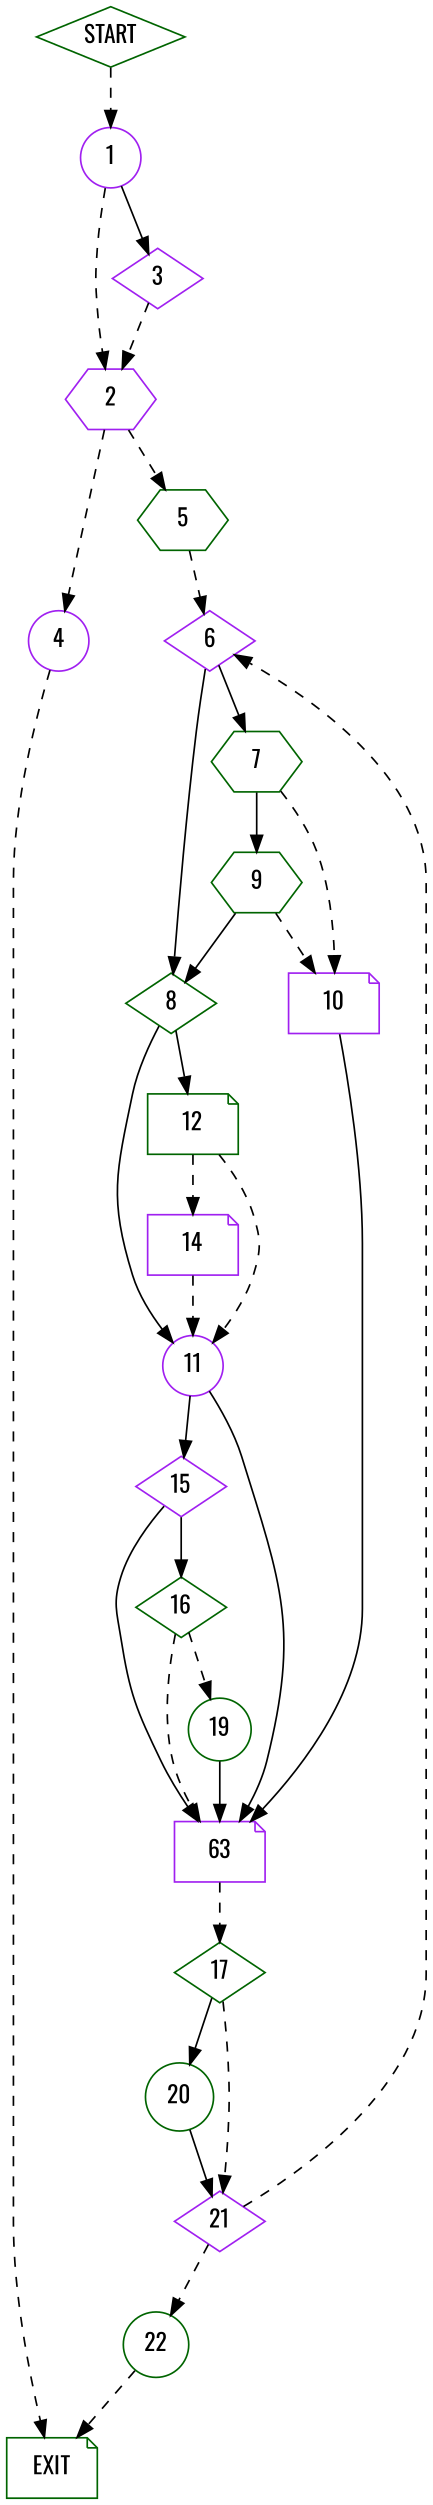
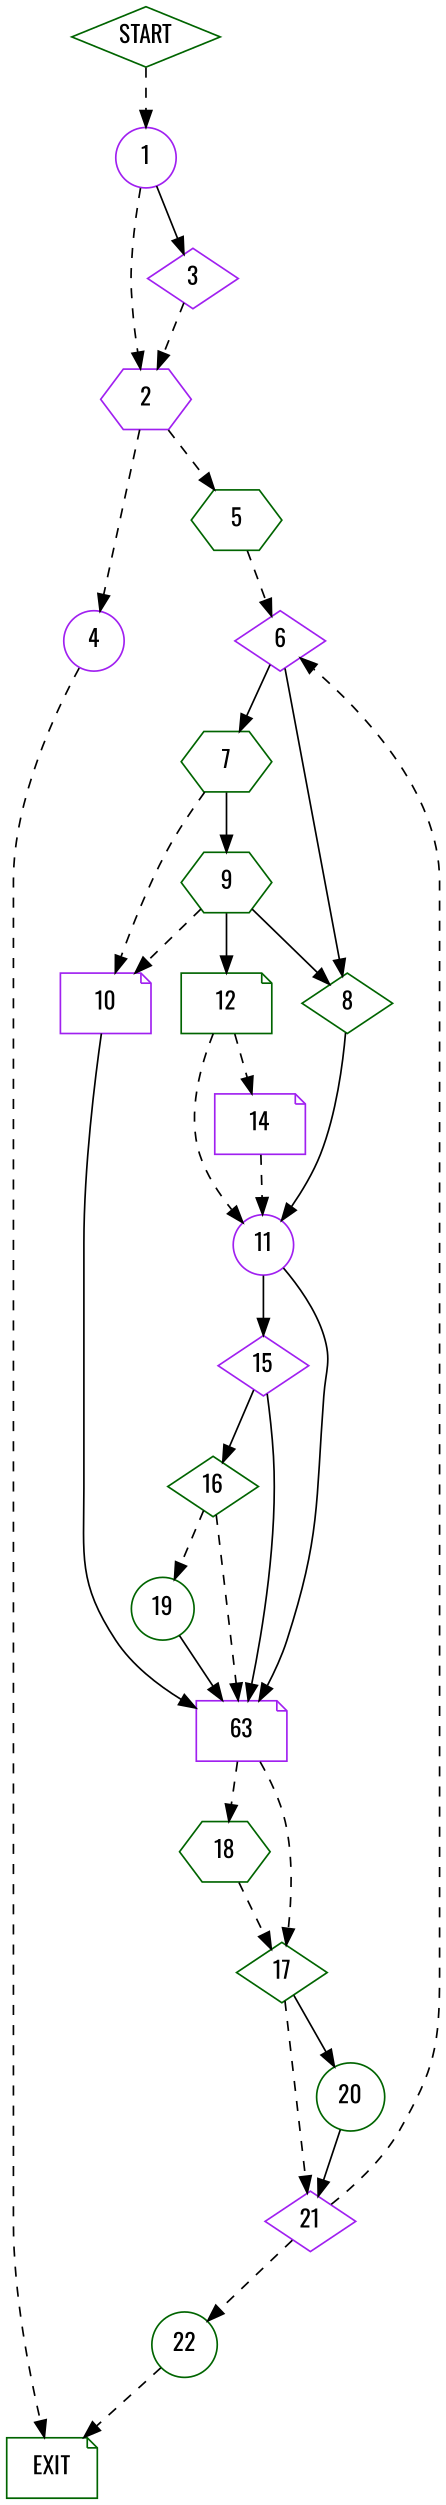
(180, 1054) -> (226, 935)
none -> (225, 1852)
